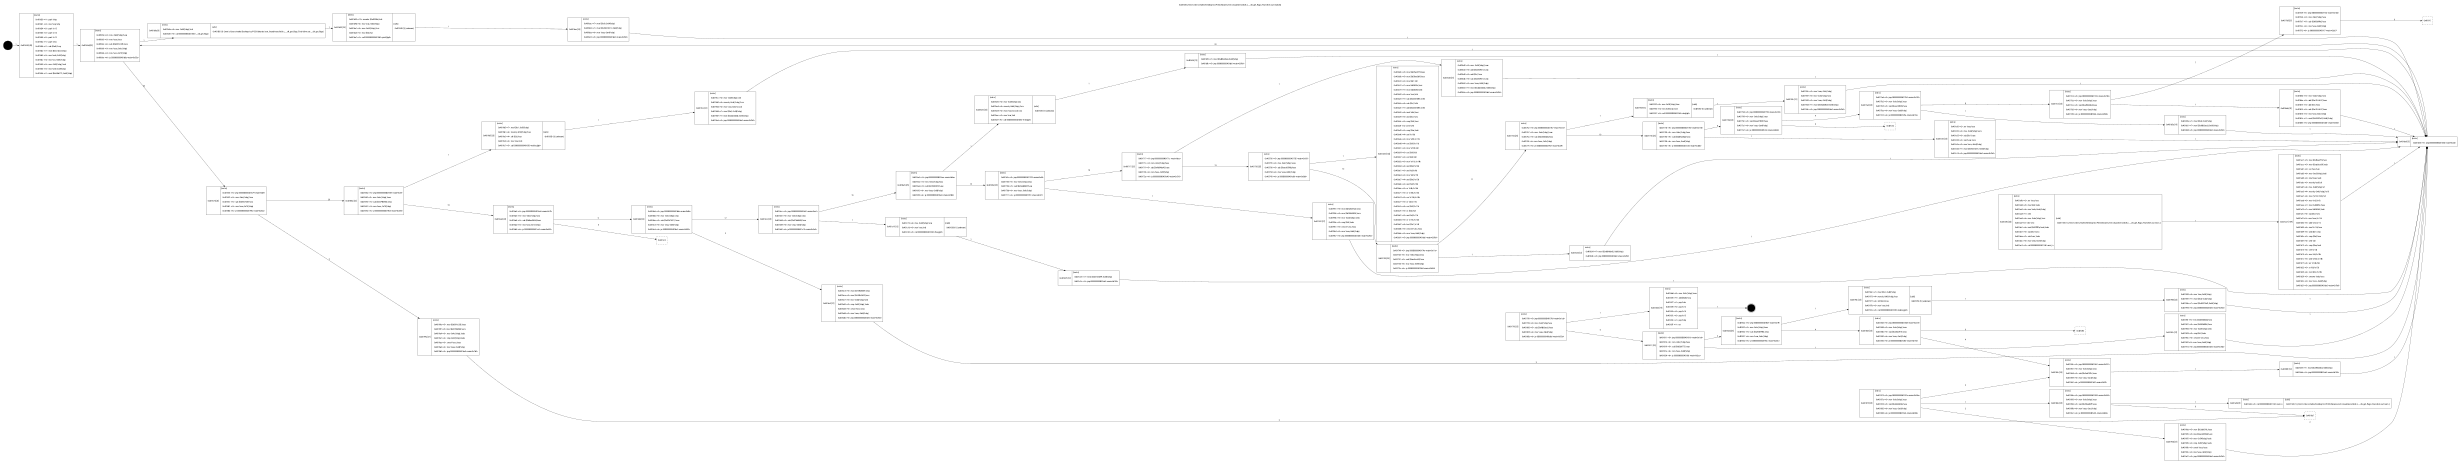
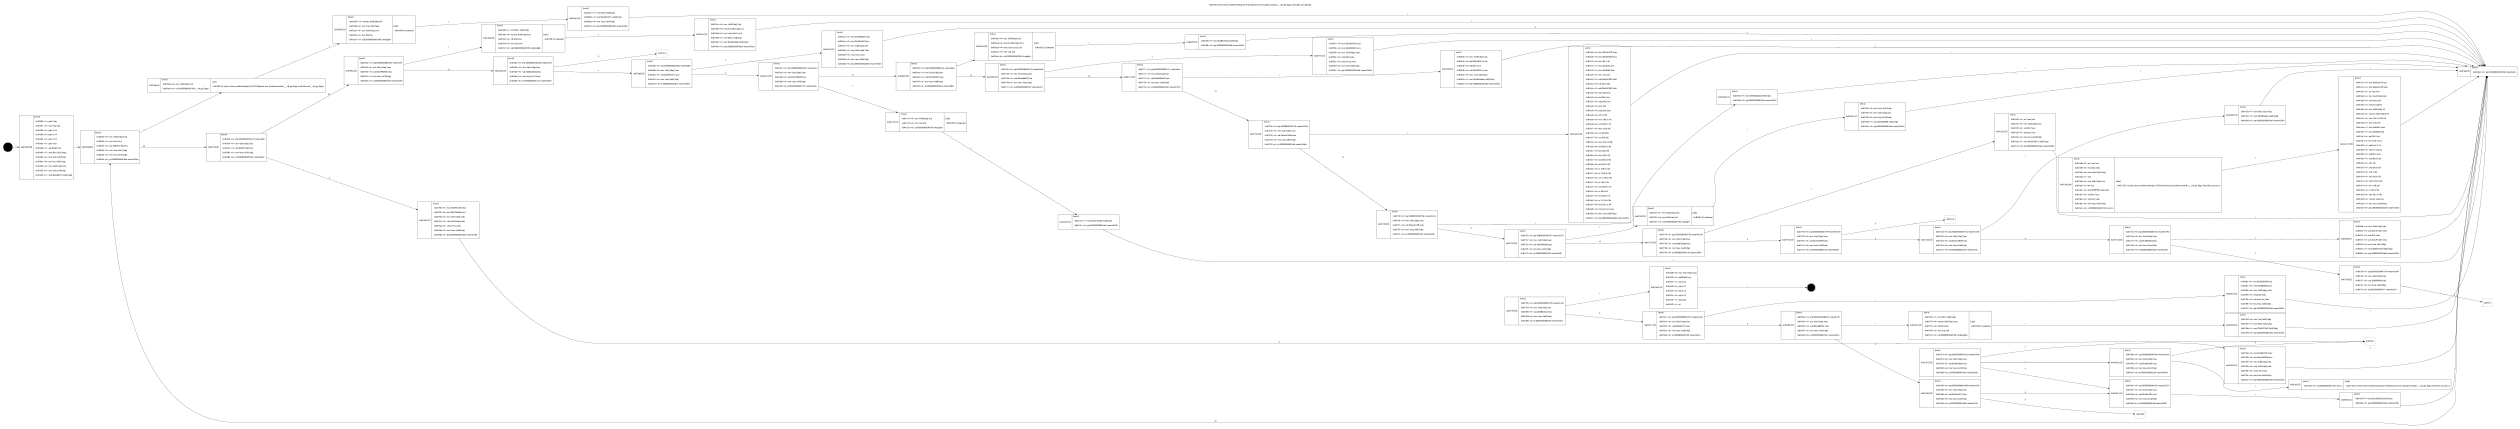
none -> (2045, 53)
